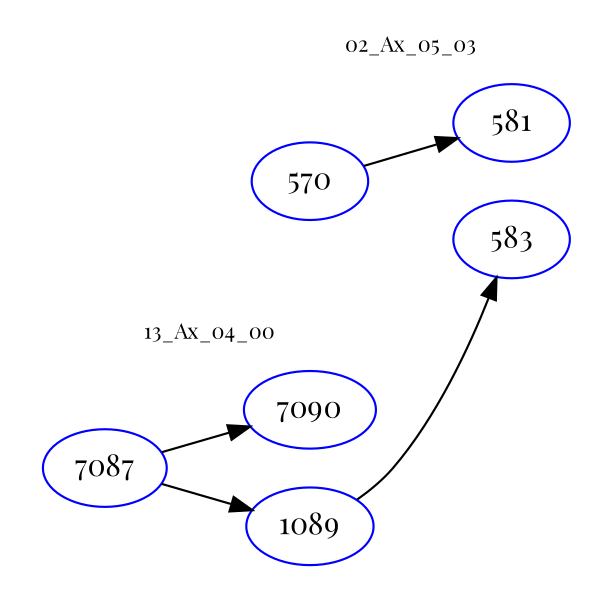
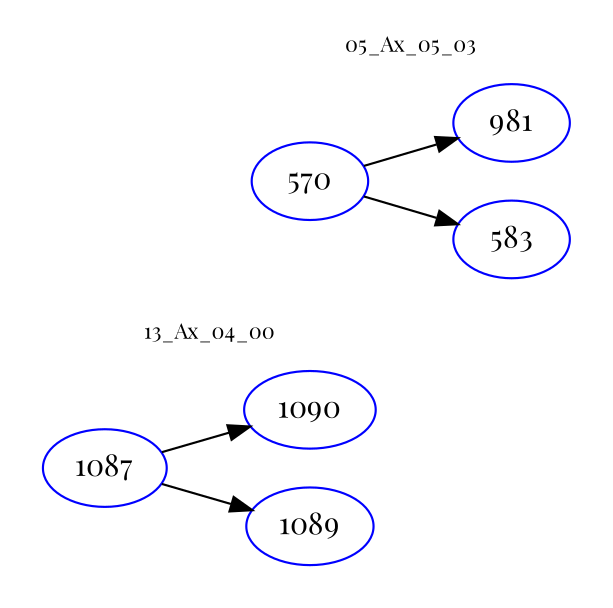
(411, 46) -> (411, 46)
(512, 123) -> (512, 123)
(436, 407) -> (400, 207)
(310, 410) -> (310, 410)
(105, 468) -> (105, 468)
